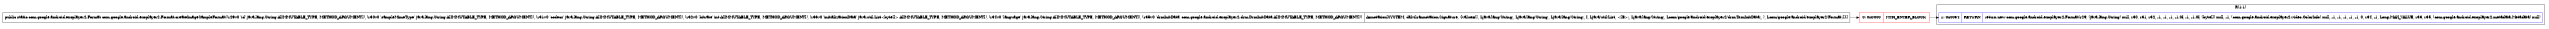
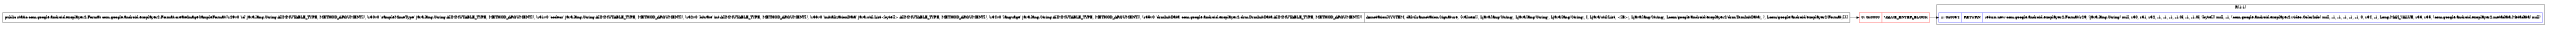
(1906, 17) -> (1906, 17)
